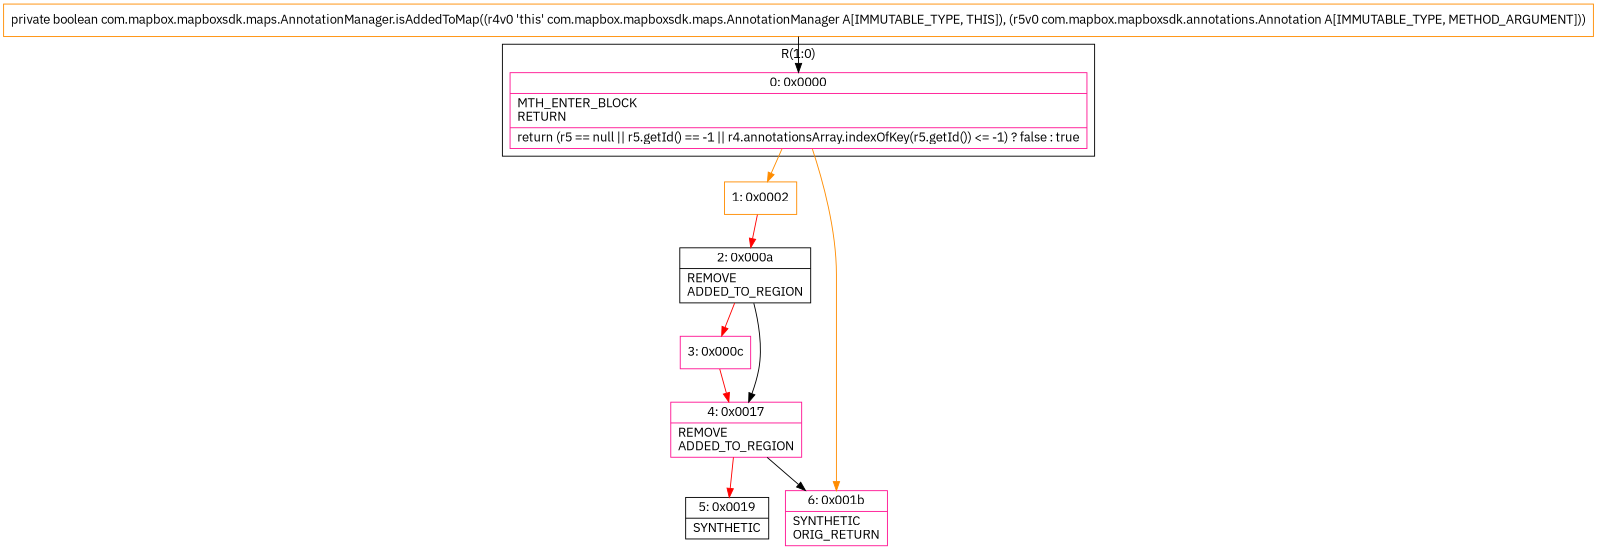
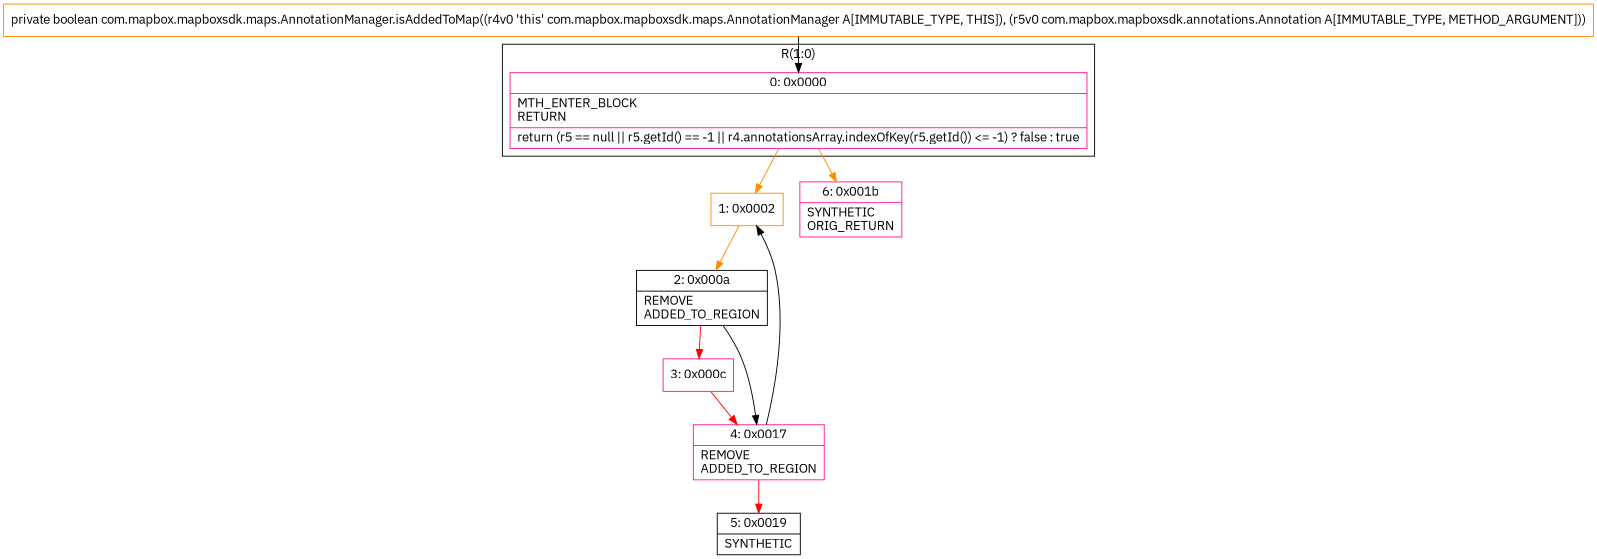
(755, 227) -> (730, 244)
(783, 471) -> (780, 328)
